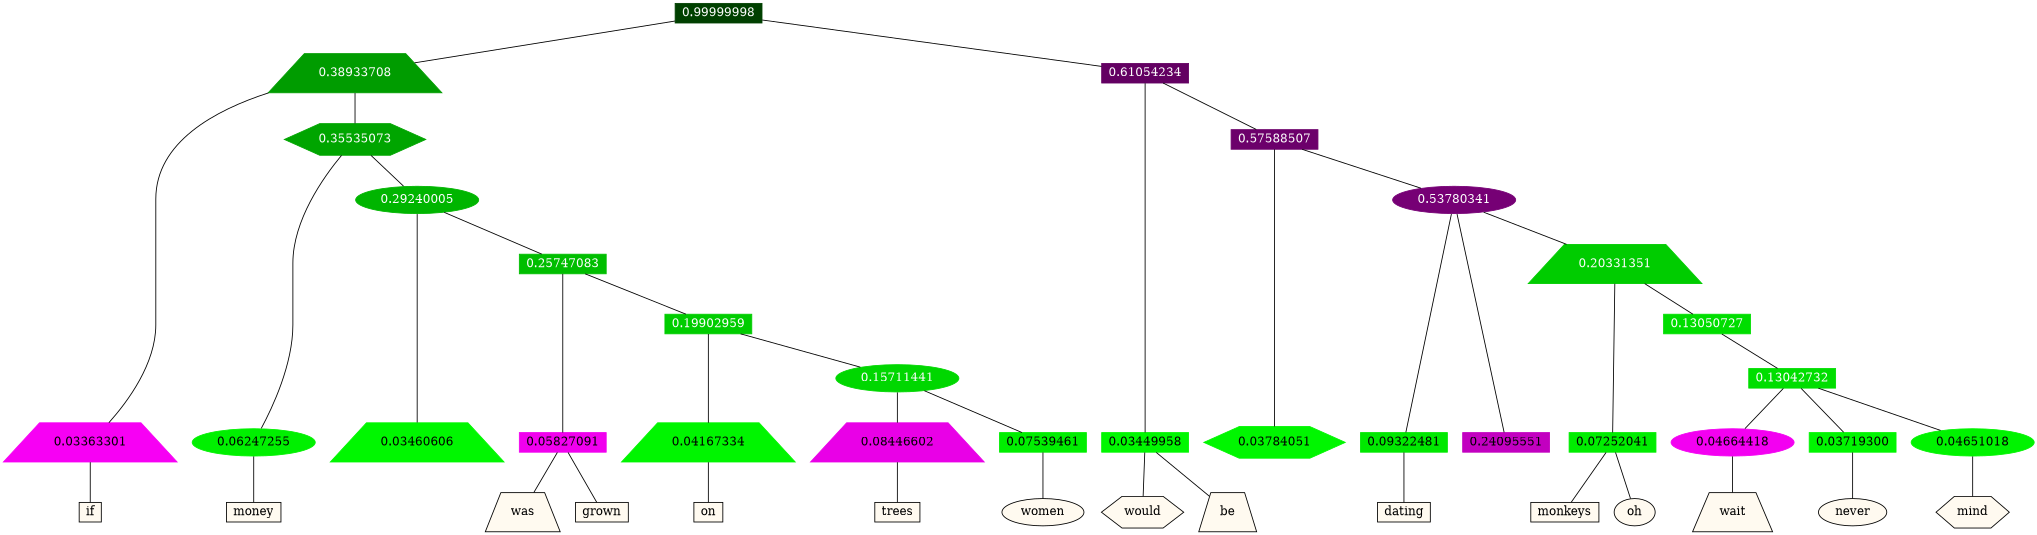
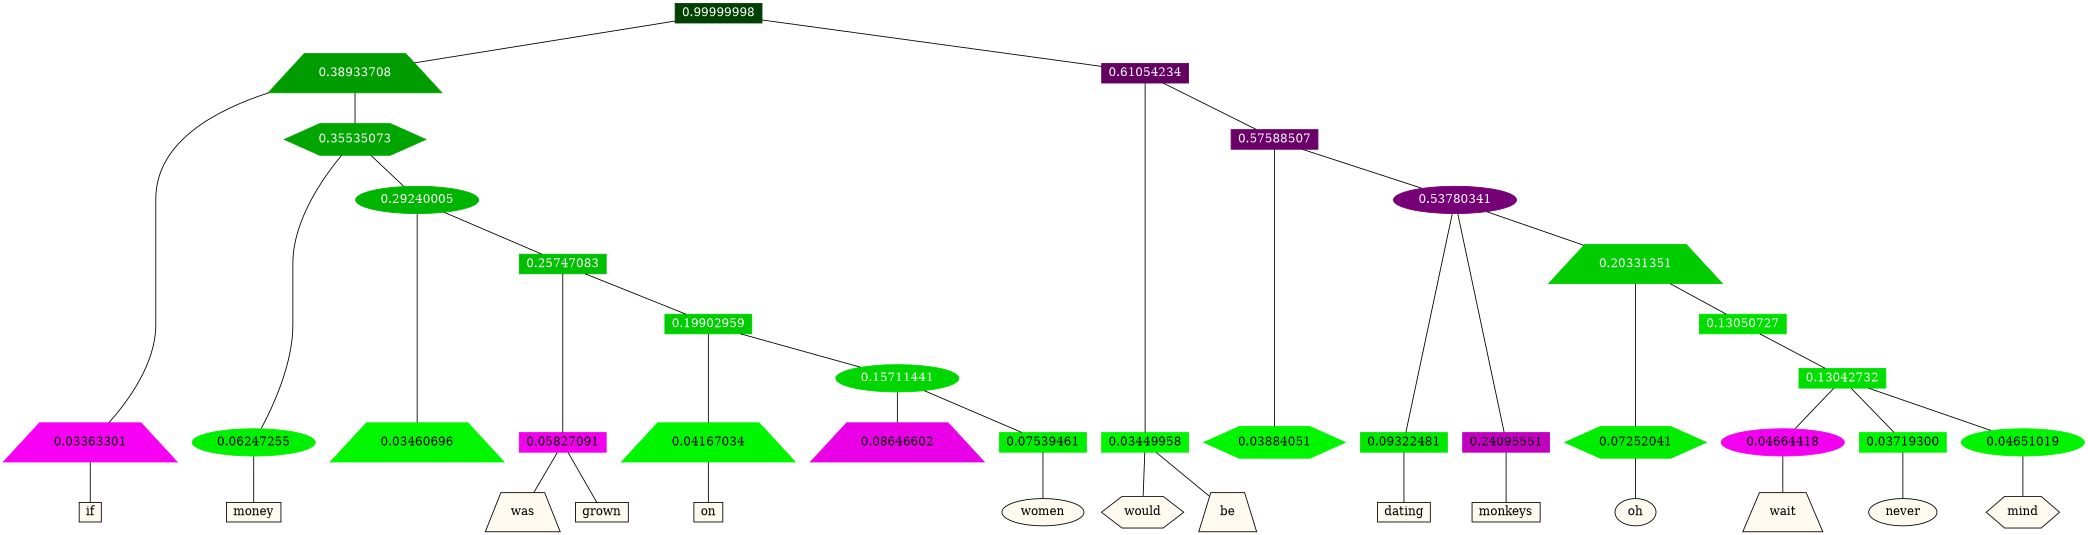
(417, 442) -> (417, 442)
(708, 442) -> (708, 442)
(897, 442) -> (897, 442)
(1275, 442) -> (1275, 442)
(1613, 442) -> (1636, 442)
(1973, 442) -> (2023, 442)
(1589, 477) -> (1506, 477)
(897, 512) -> none
